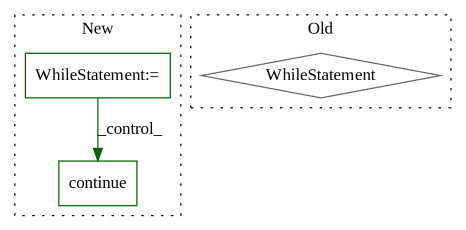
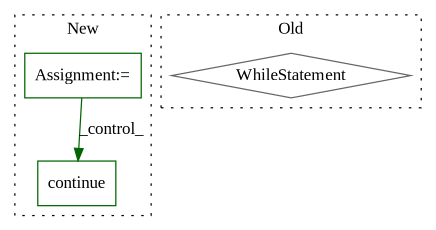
(98, 76) -> (83, 76)
